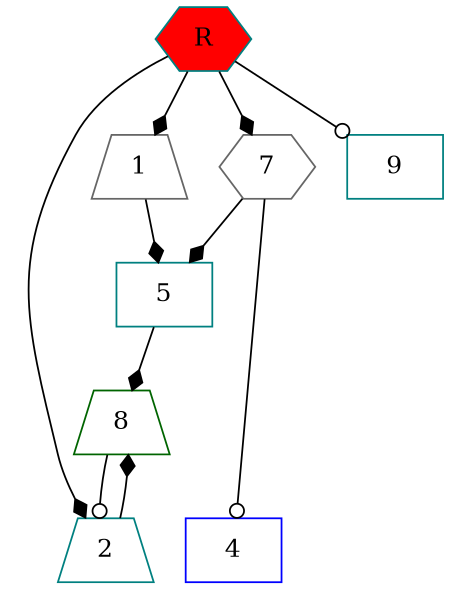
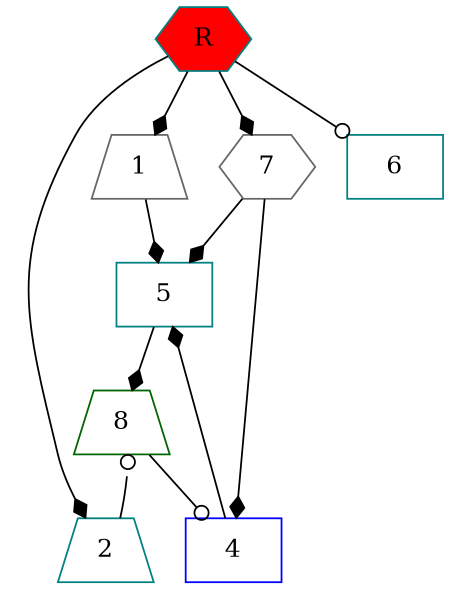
(395, 167) -> (395, 167)
(251, 351) -> (251, 351)
none -> (202, 433)
(103, 479) -> (173, 481)
(124, 497) -> (124, 497)
